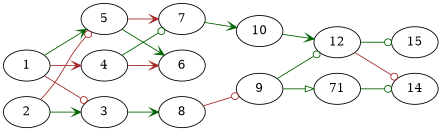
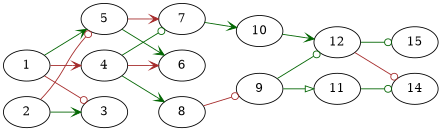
(337, 89) -> (337, 89)
(139, 112) -> (139, 87)
